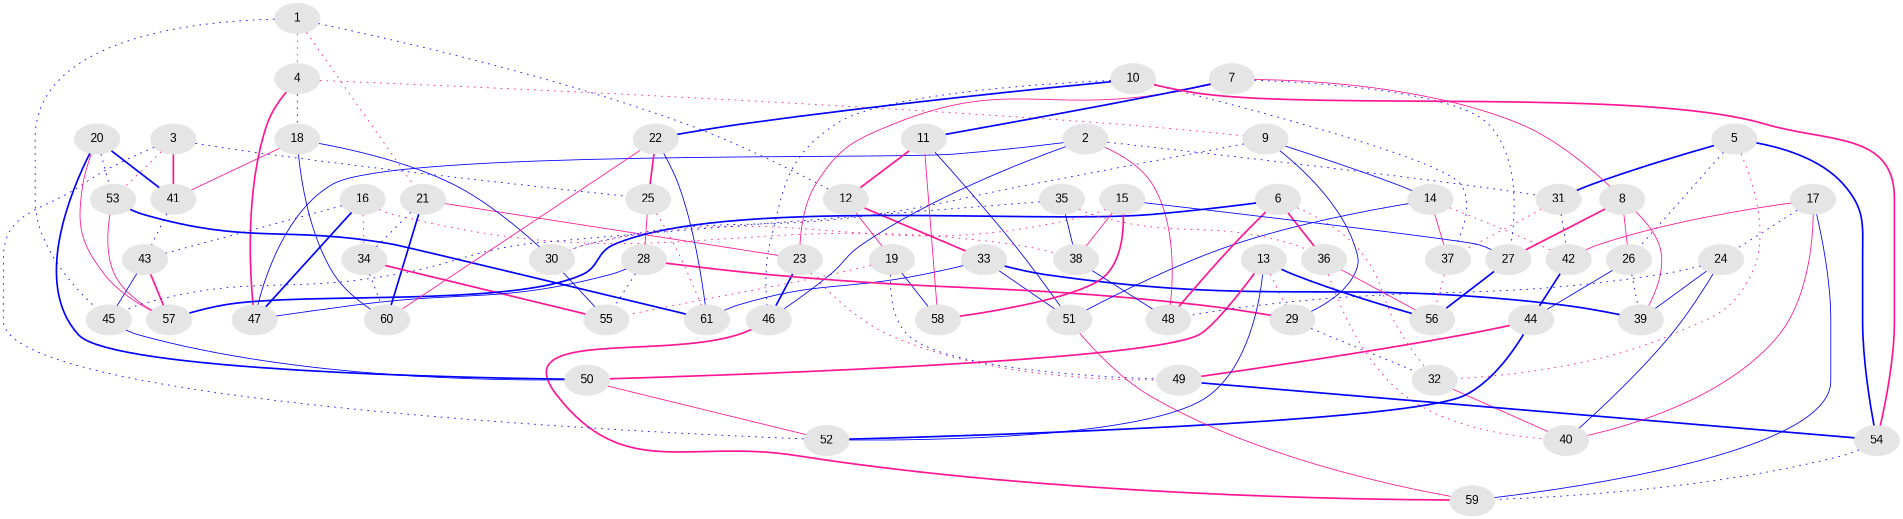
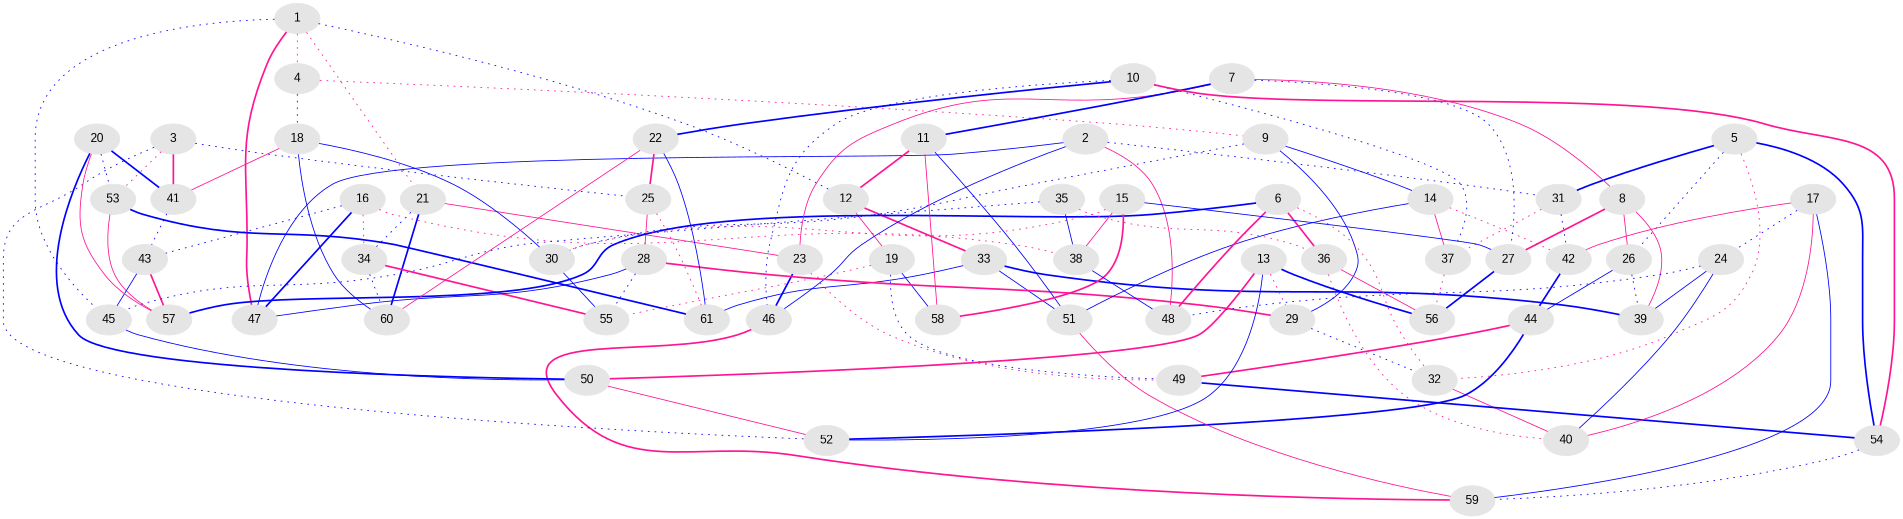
(253, 195) -> (246, 157)
